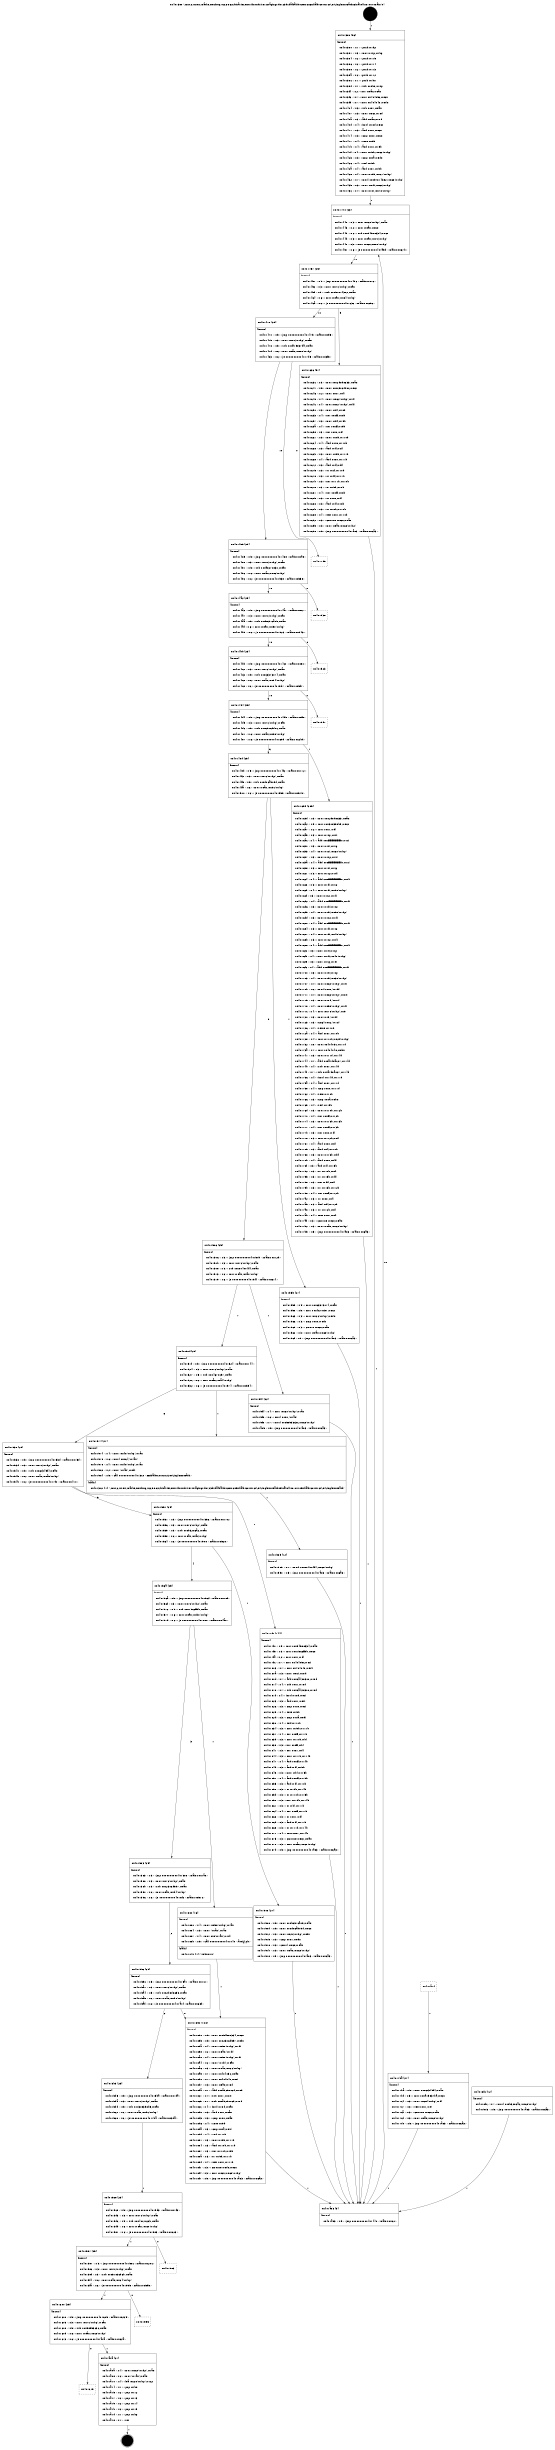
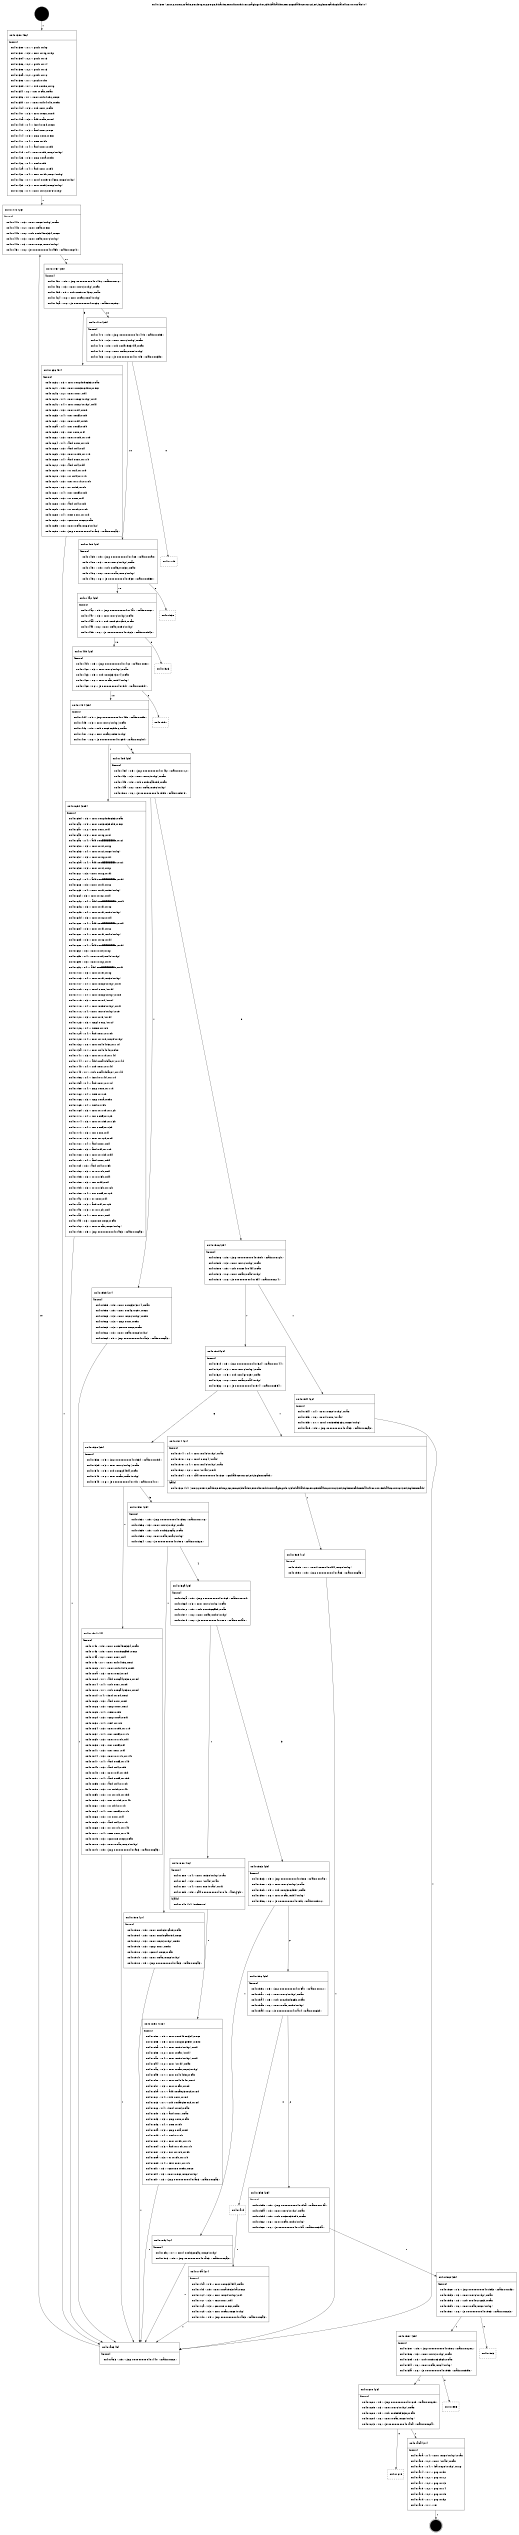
(183, 2013) -> (261, 2110)
none -> (232, 2069)
